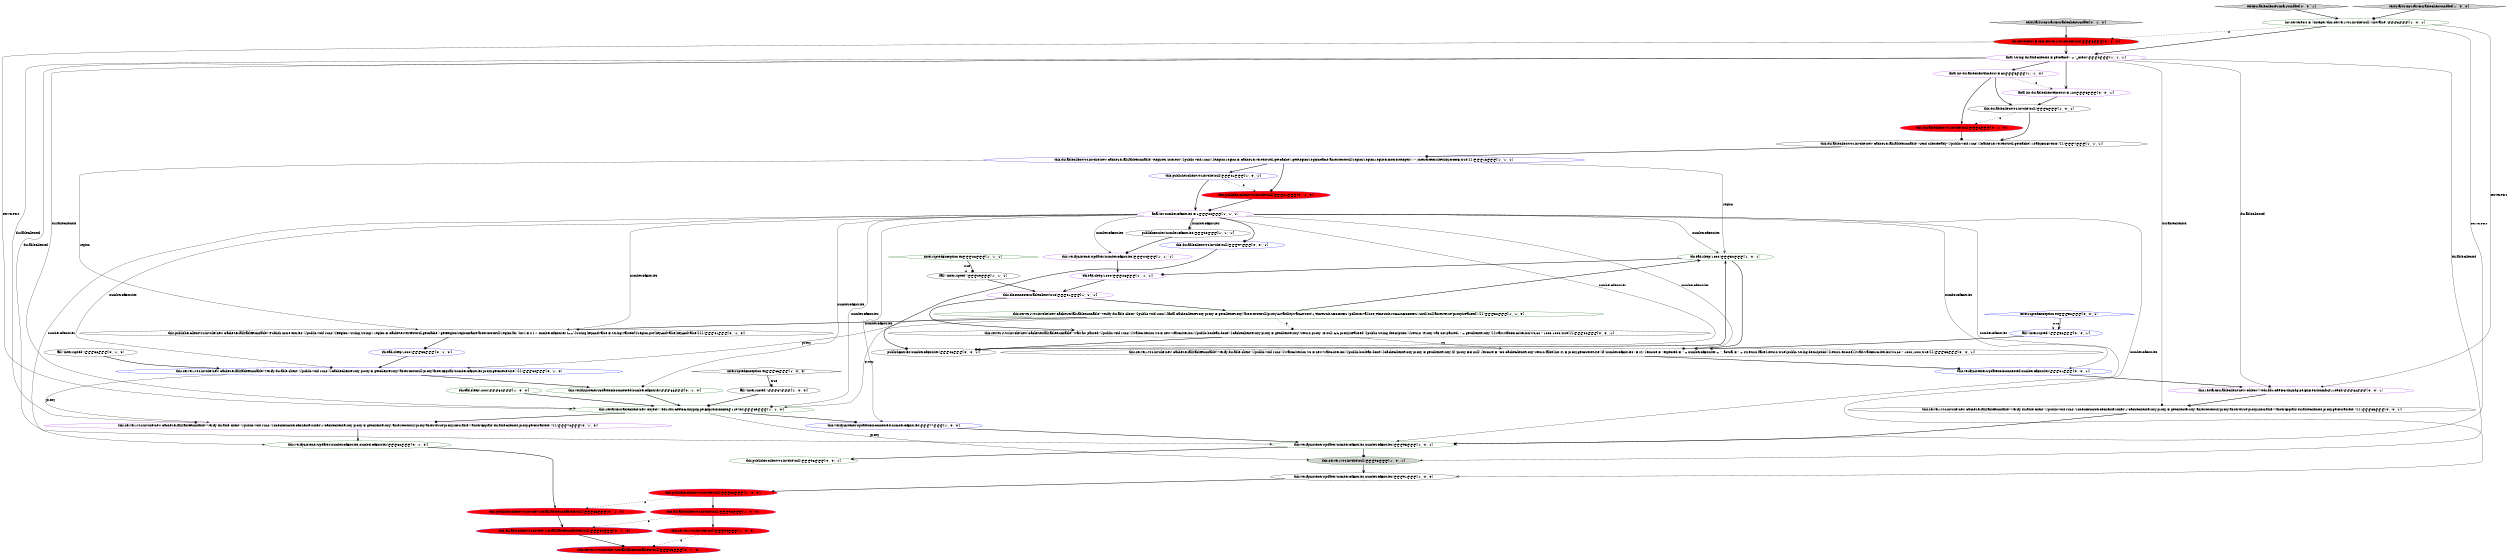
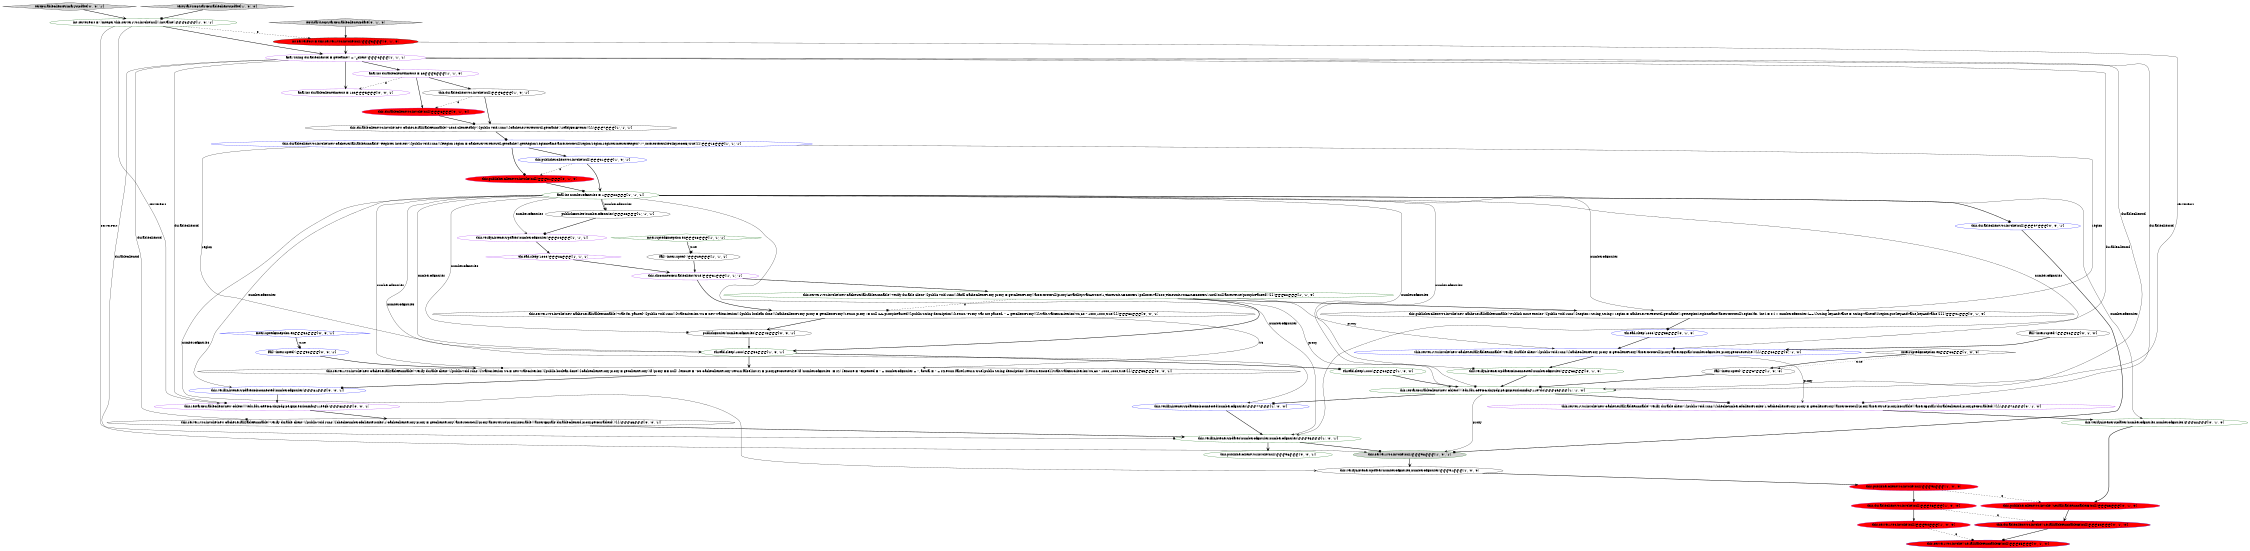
(2049, 100) -> none
(1195, 214) -> (600, 195)
(1423, 266) -> (1080, 360)
(1118, 276) -> (553, 257)
(1033, 279) -> (1895, 427)
